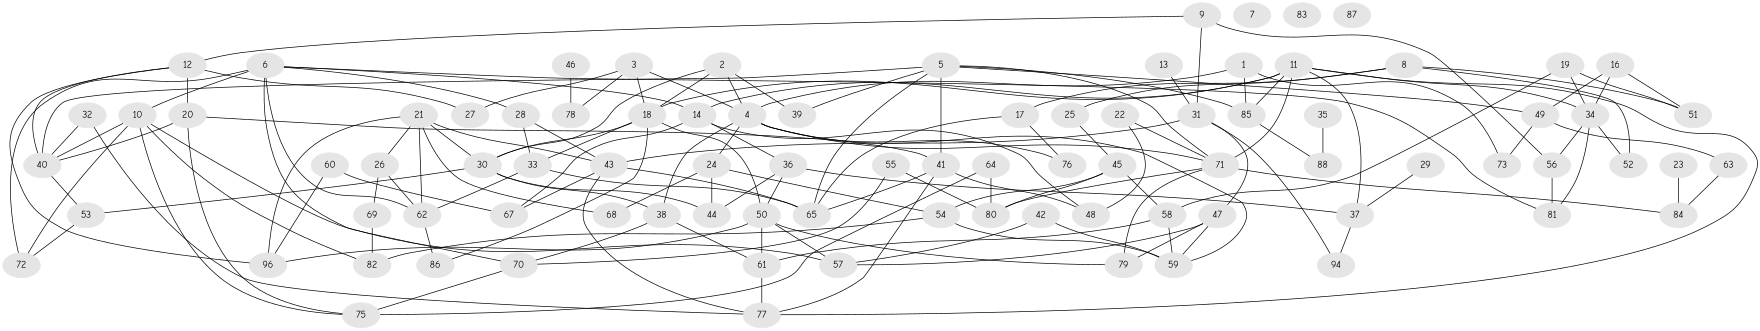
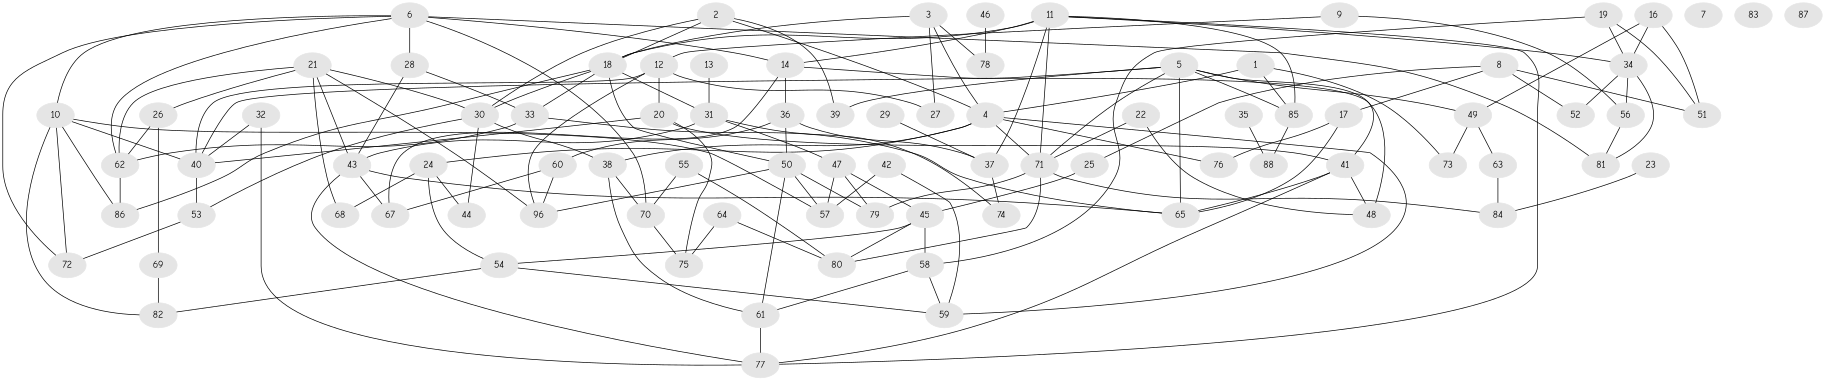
(1199, 65) -> (655, 89)
(760, 184) -> (671, 140)
(1195, 240) -> (881, 190)
(204, 263) -> (87, 166)
(1336, 265) -> (1001, 215)
